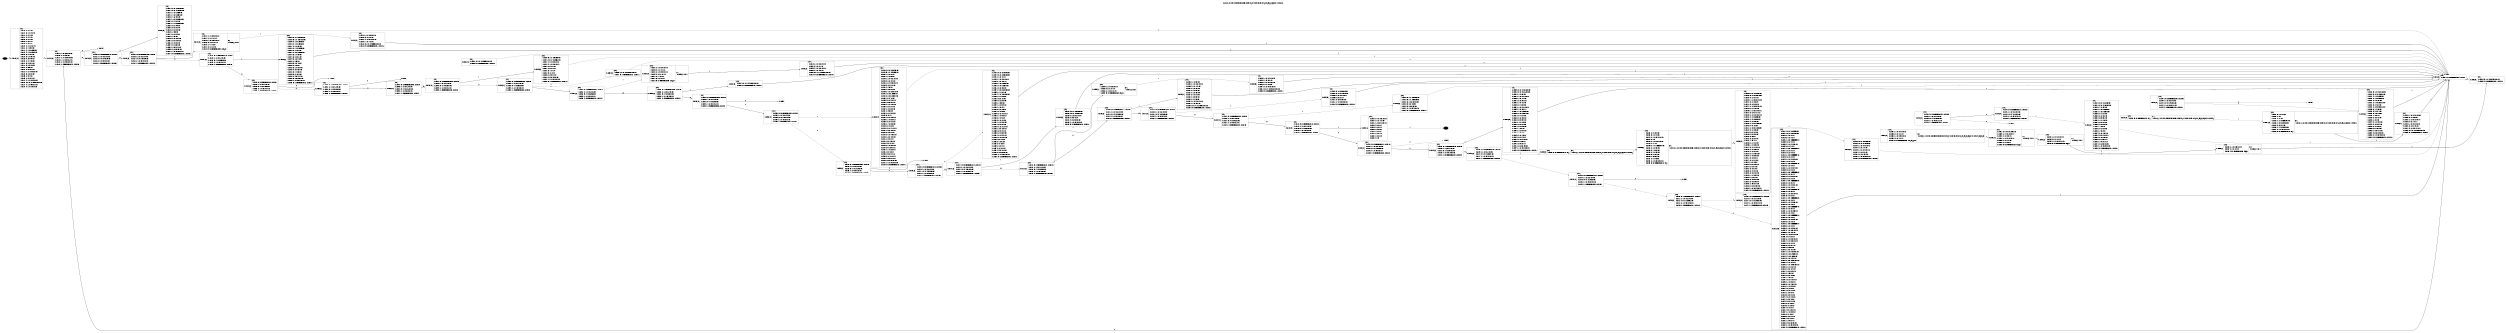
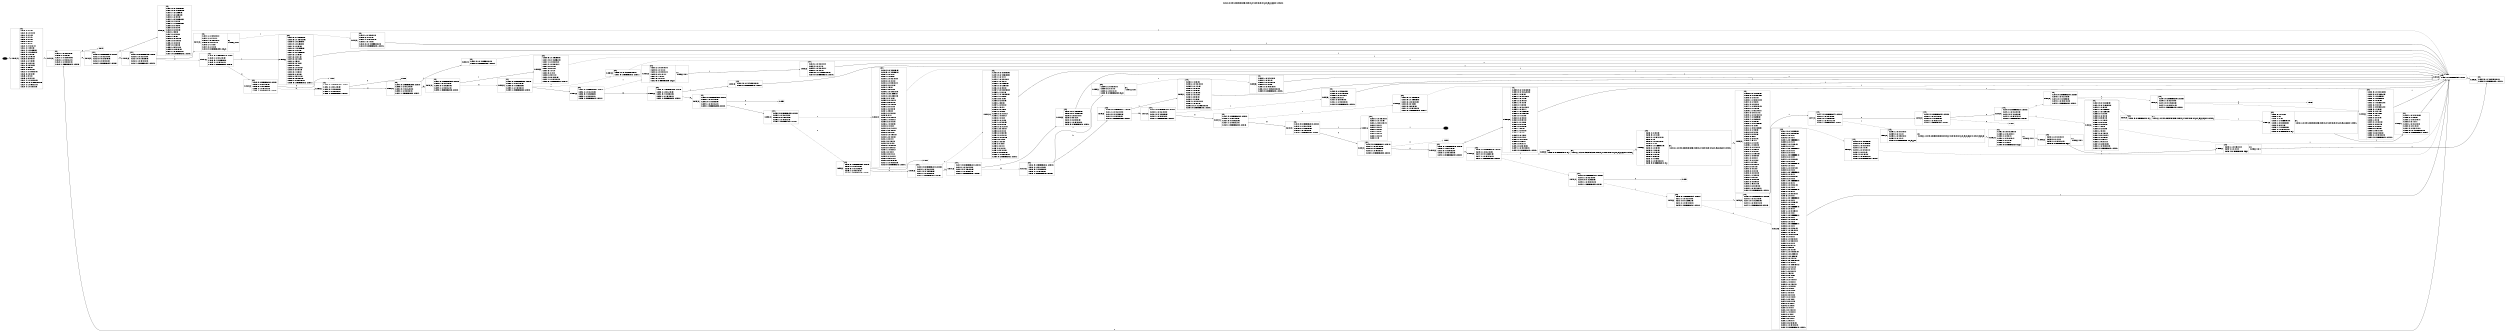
none -> (439, 72)
(2468, 80) -> (2467, 79)
none -> (2060, 99)
none -> (1825, 118)
